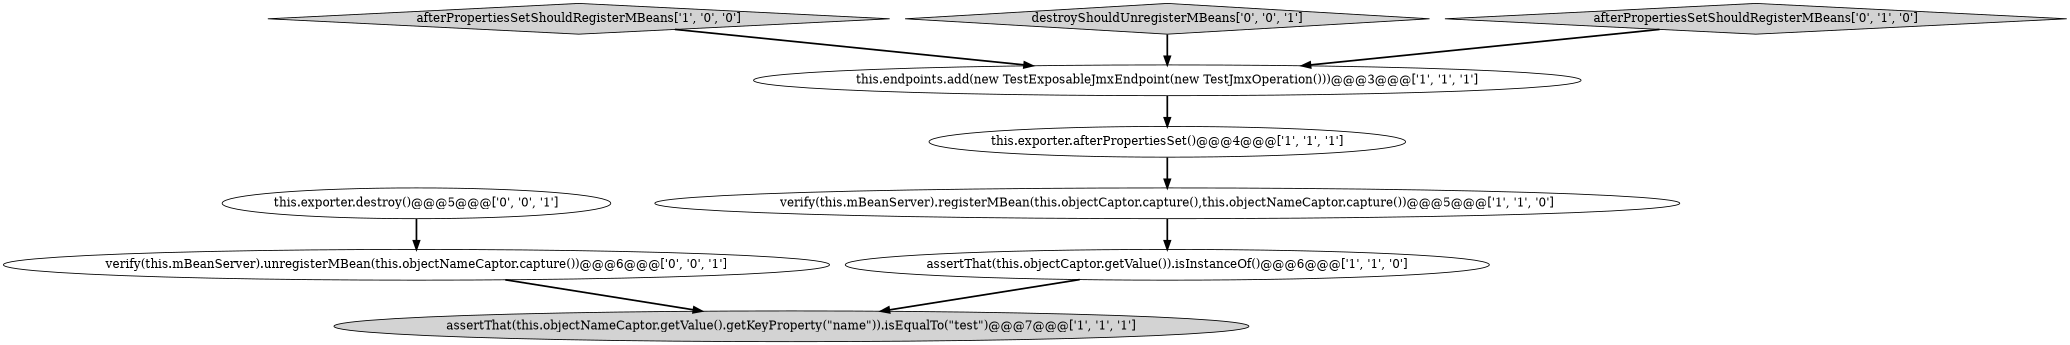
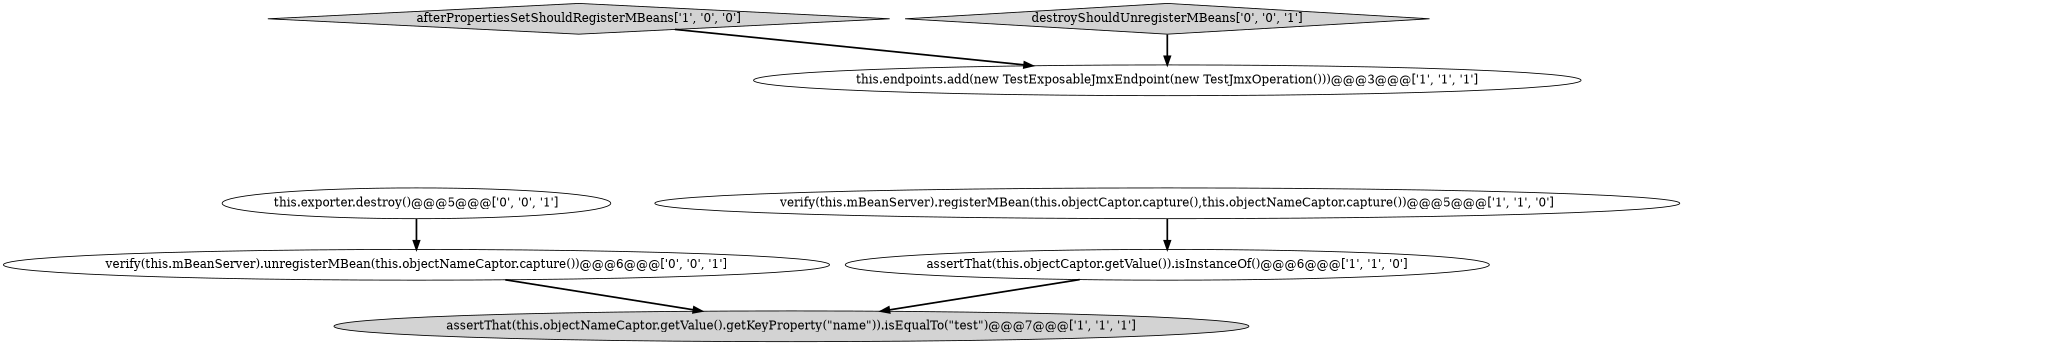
(1756, 19) -> none
(1167, 142) -> none
